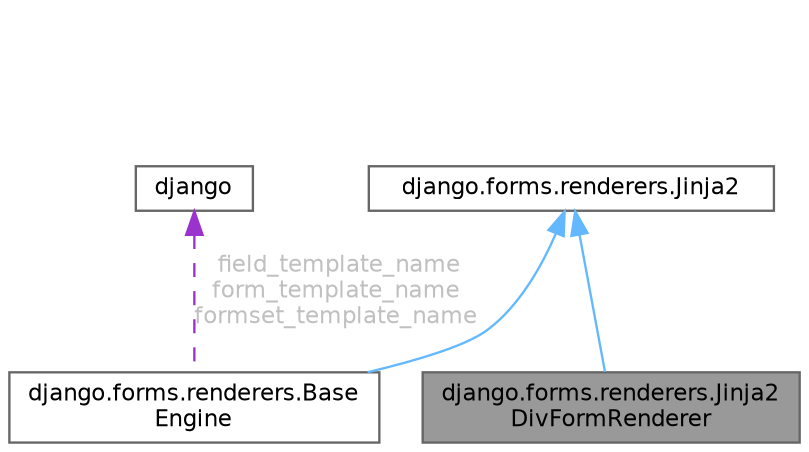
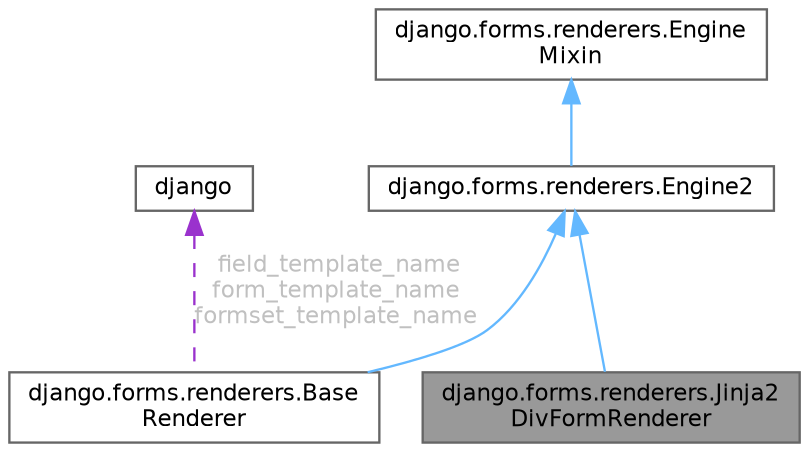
none -> (571, 44)
(571, 189) -> (571, 189)
(194, 407) -> (194, 407)
